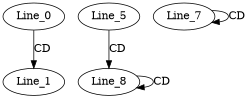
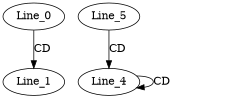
(184, 17) -> none
(109, 82) -> (109, 82)
